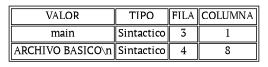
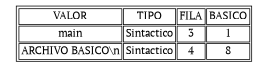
(228, 16) -> (228, 16)
